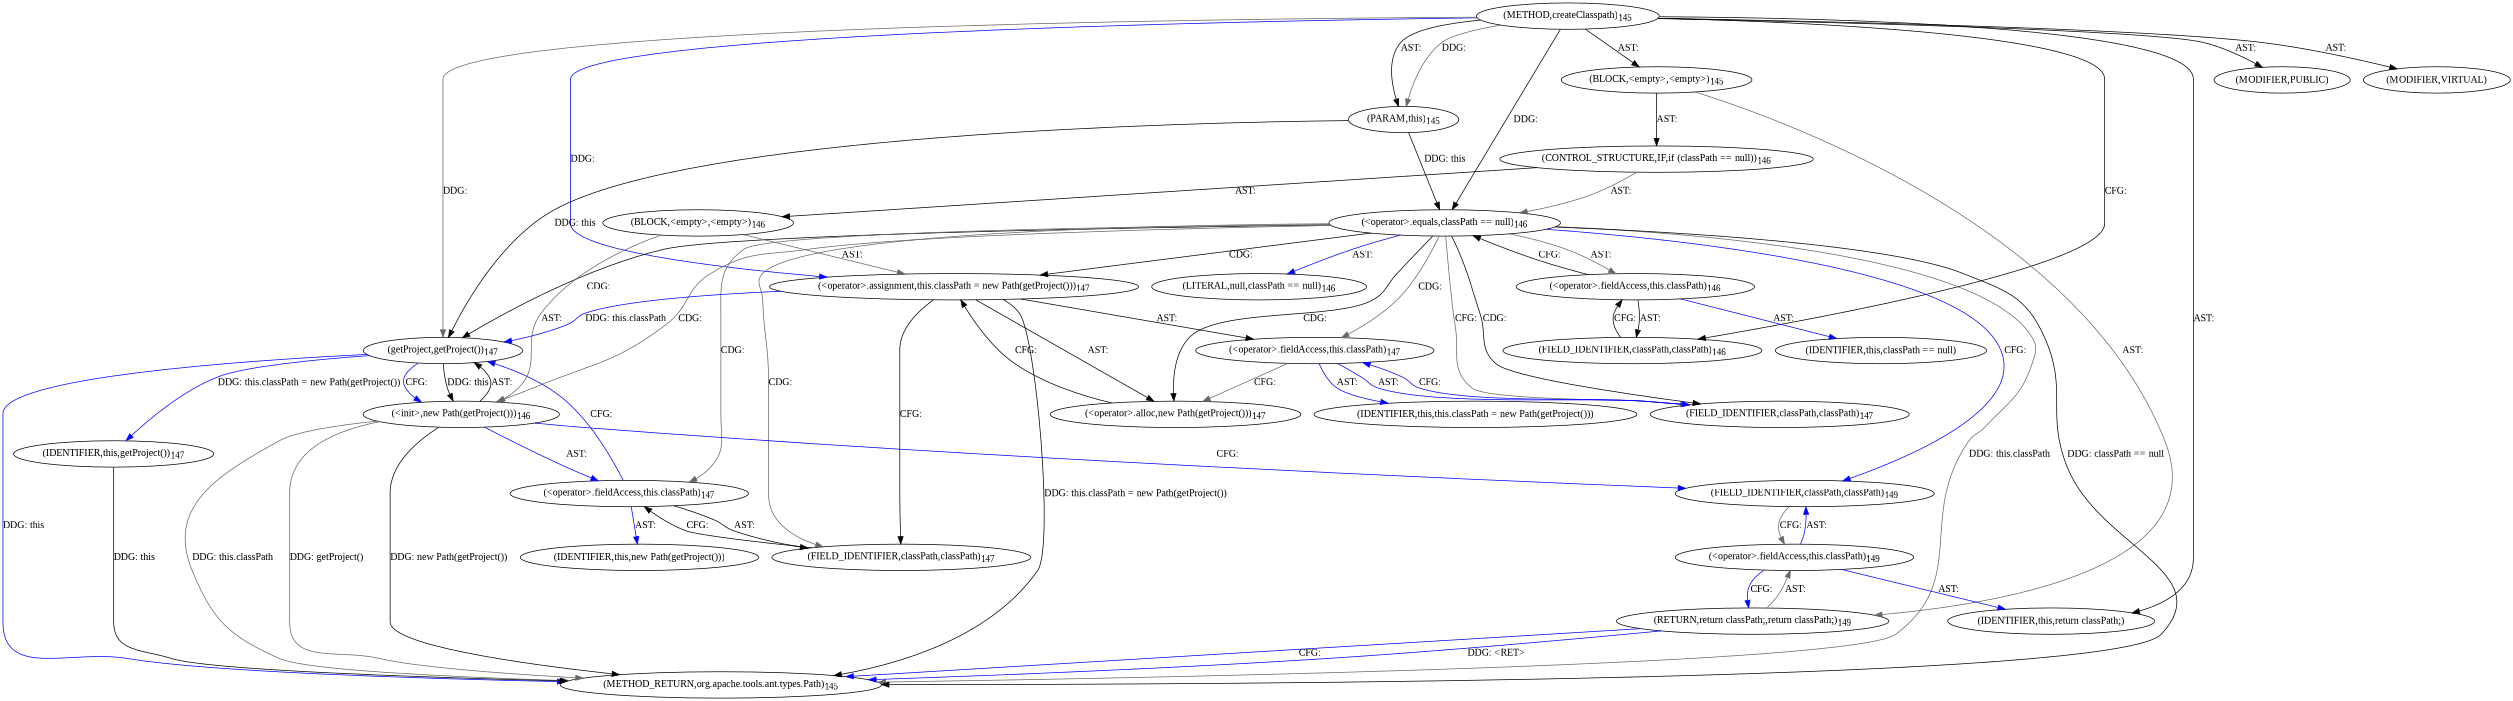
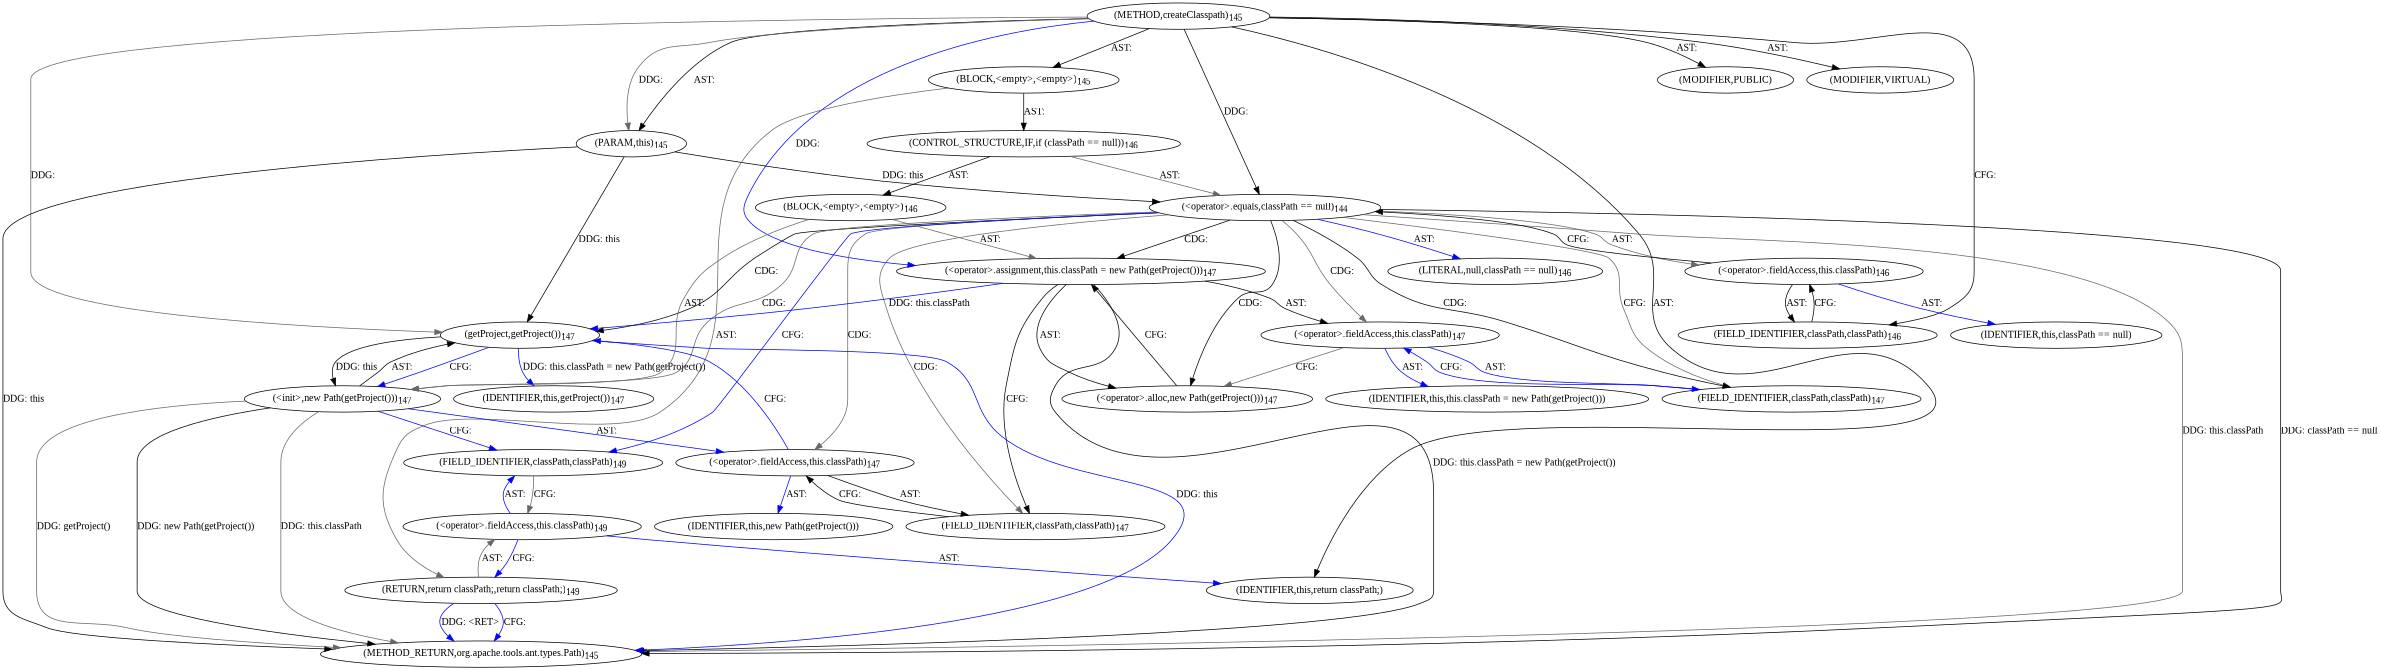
(1521, 222) -> (1341, 206)
(524, 413) -> (405, 398)
(174, 659) -> (3, 291)
